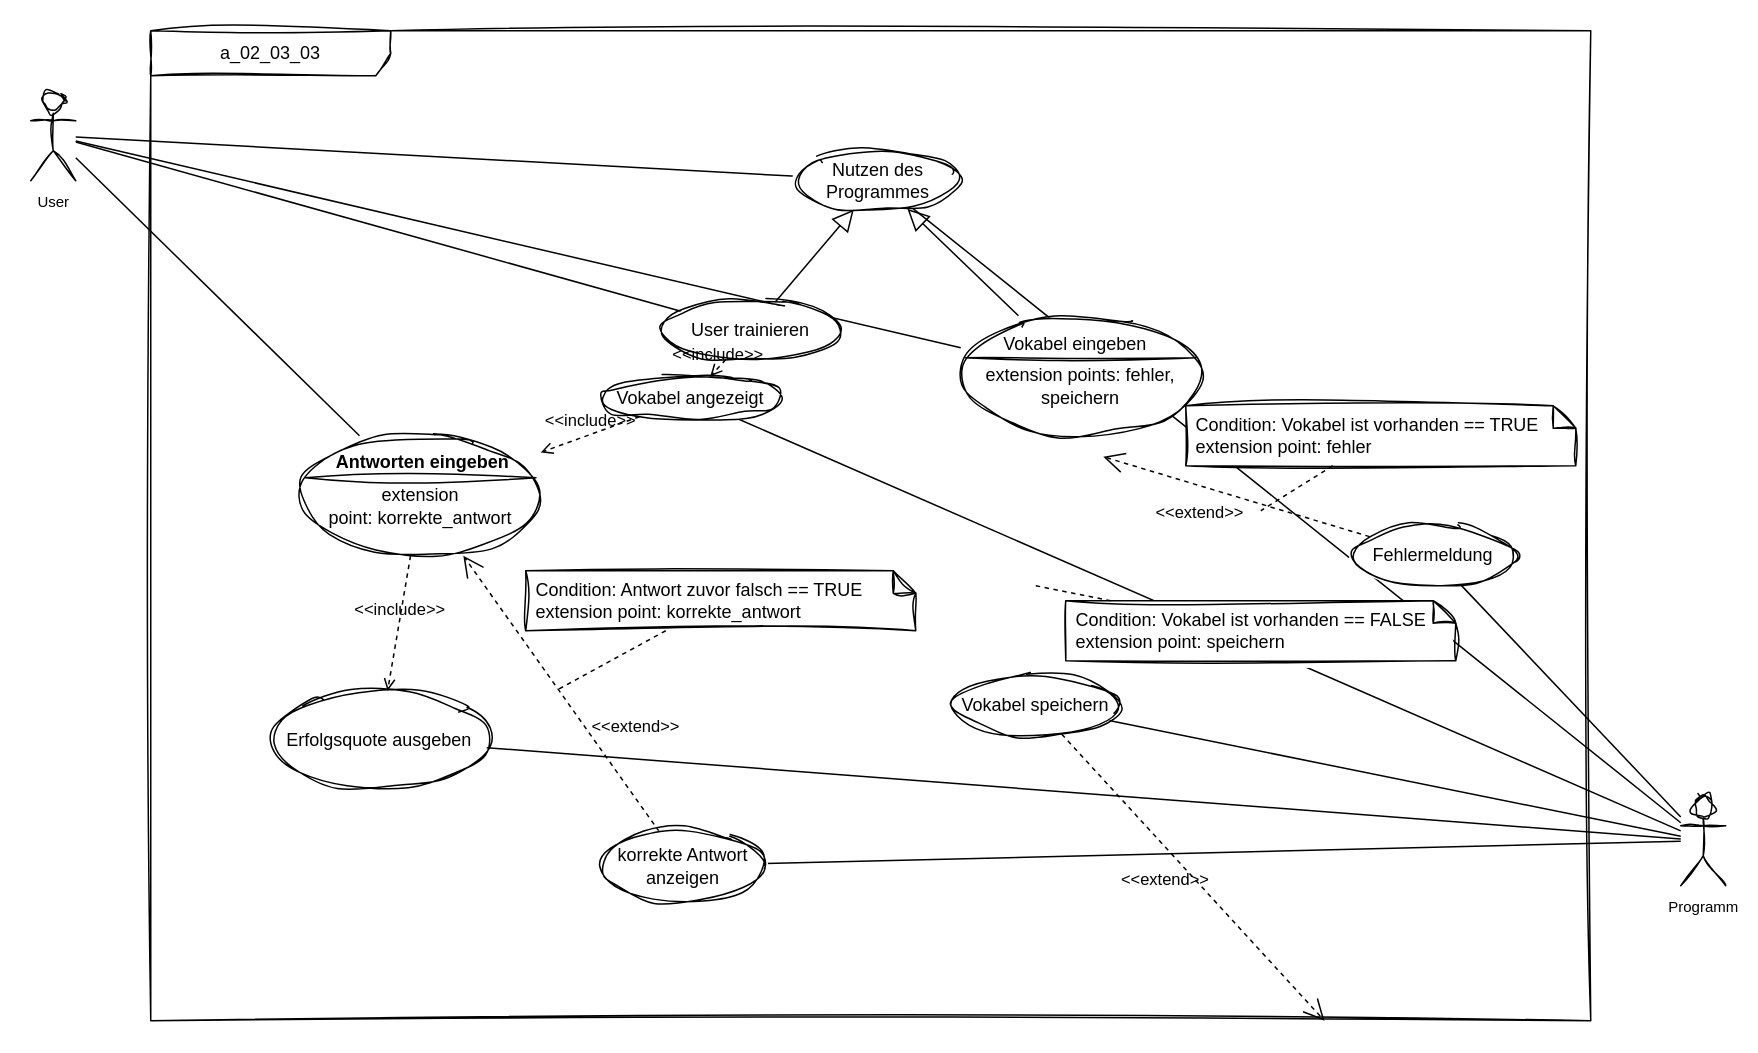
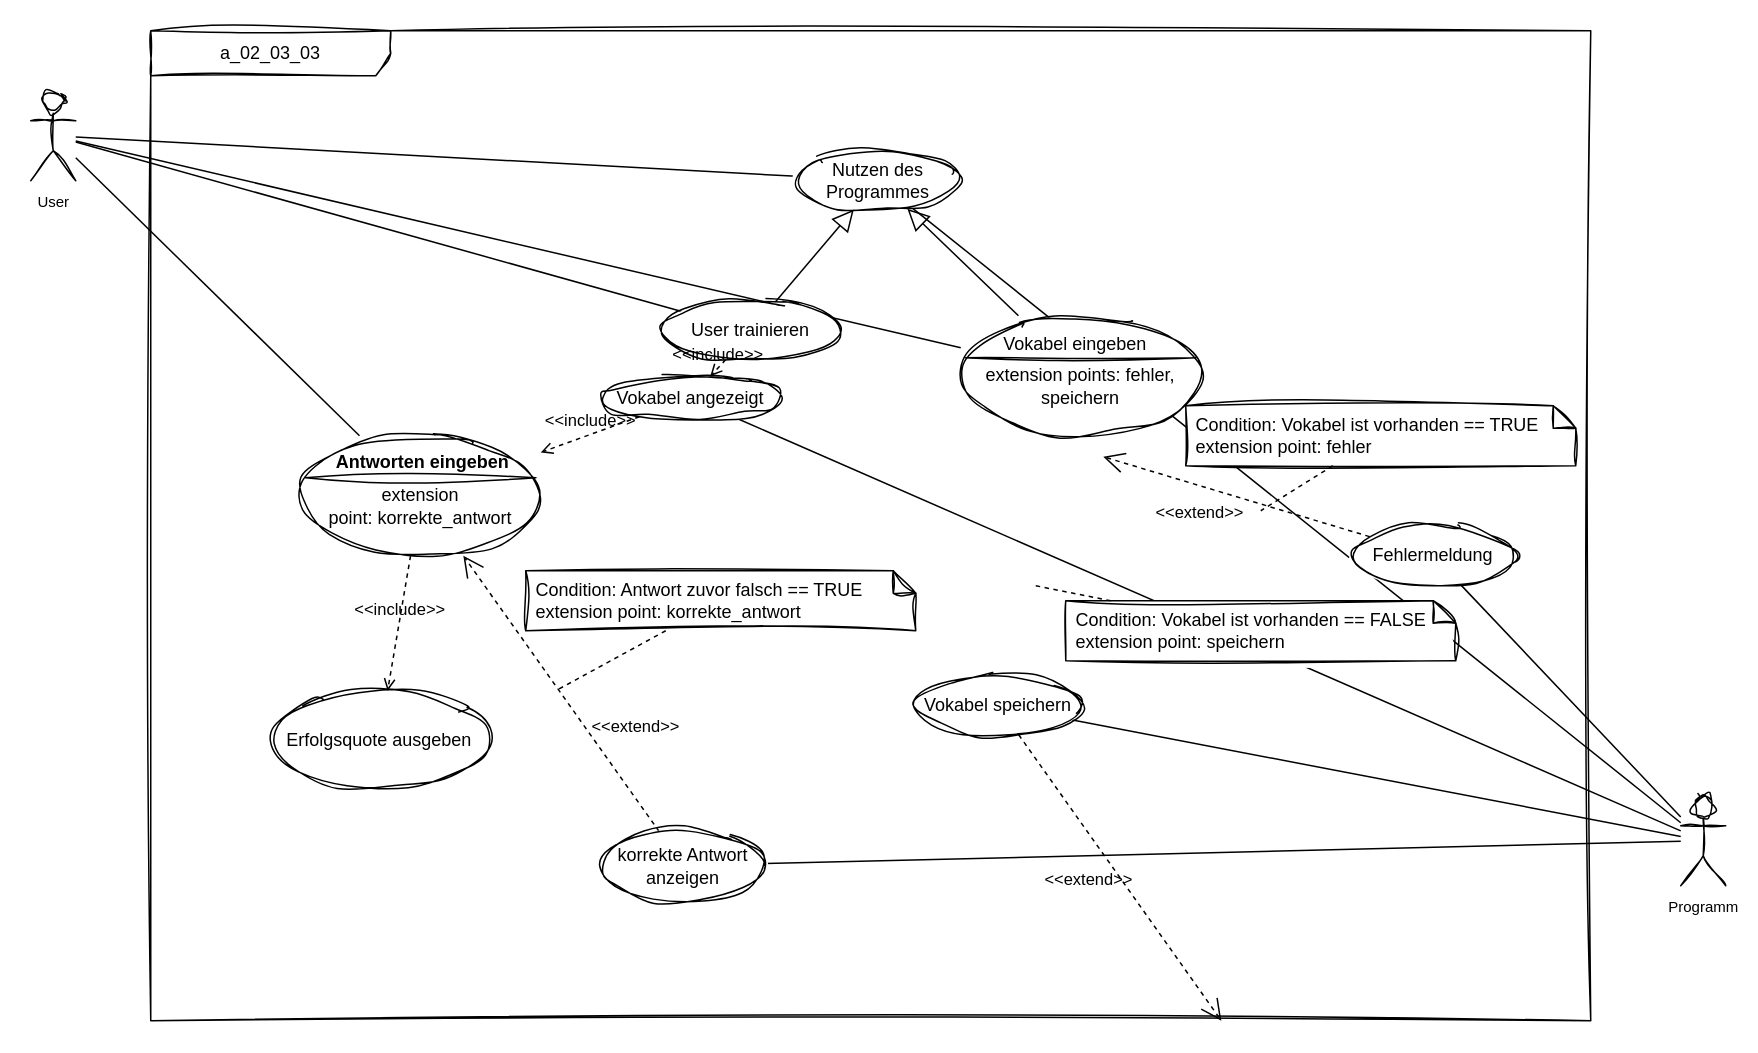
(1036, 706) -> (998, 706)
(1086, 794) -> none
